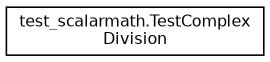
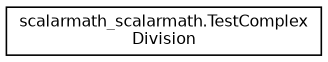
(135, 31) -> (164, 31)
